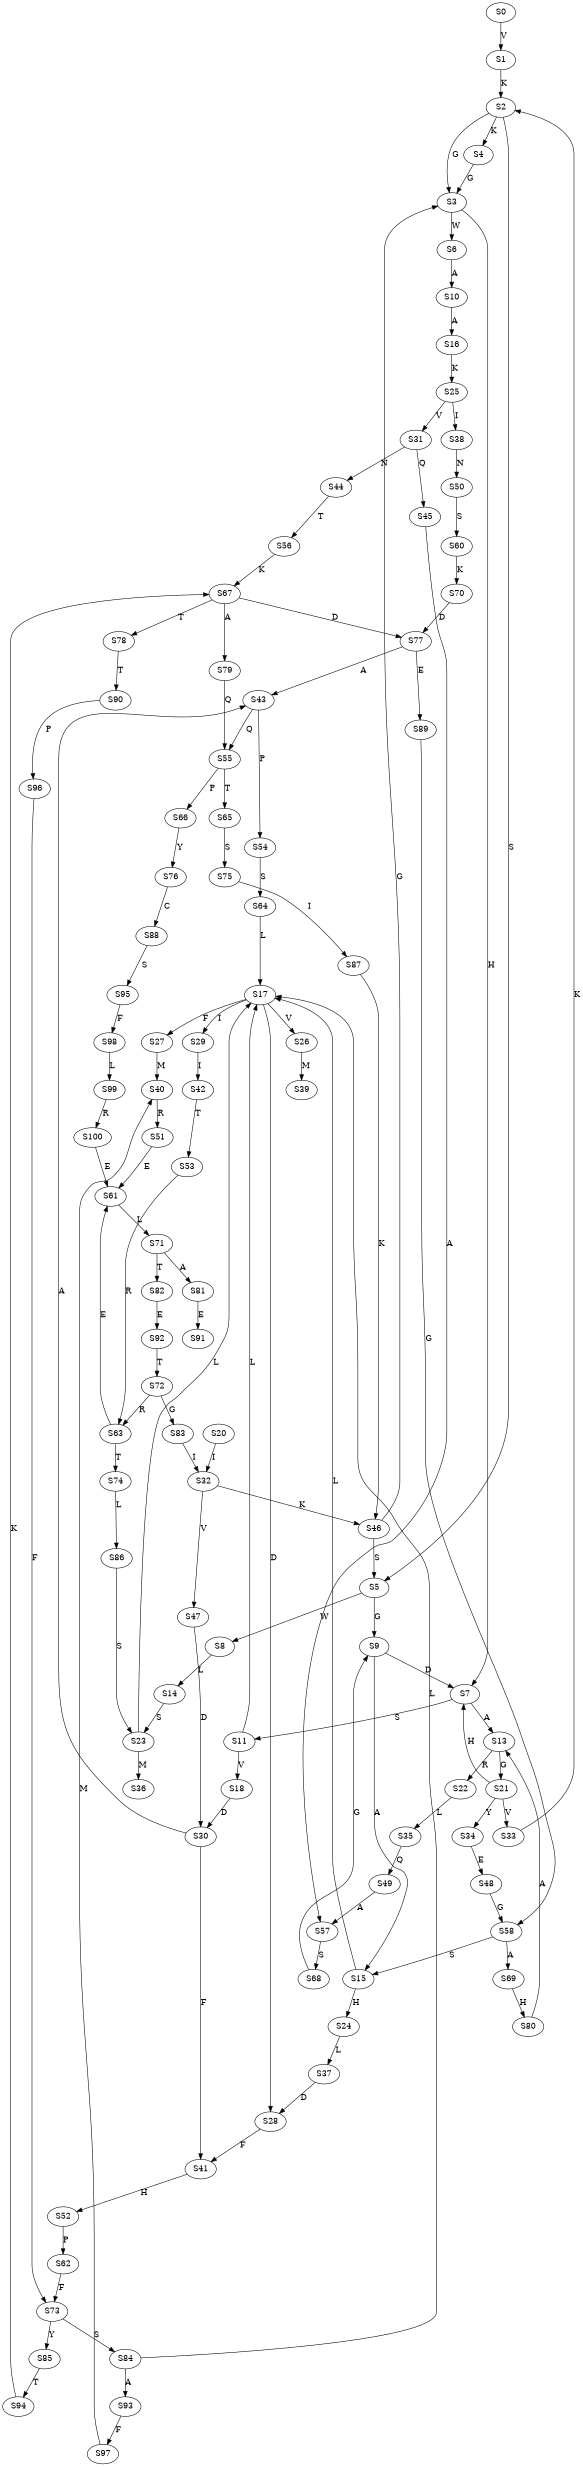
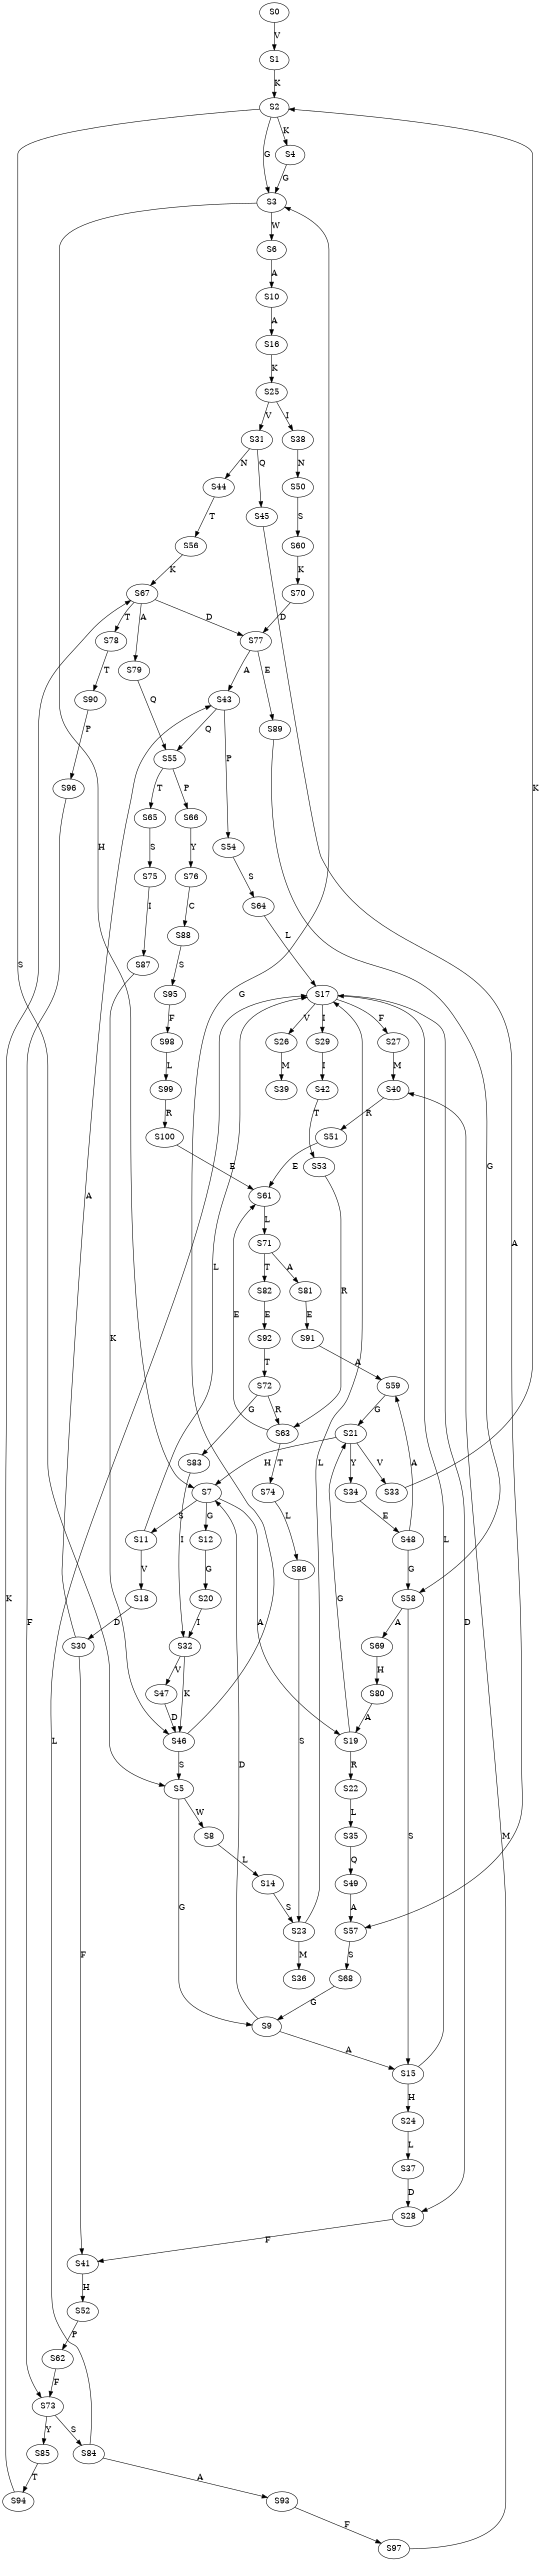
none -> (393, 1386)
none -> (206, 1540)
(201, 1724) -> (169, 1715)
(499, 1742) -> (351, 1742)
